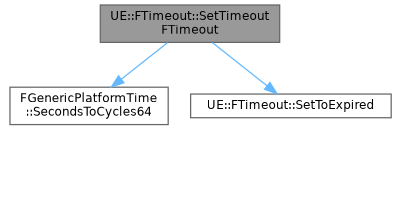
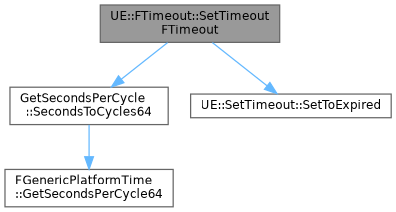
(89, 106) -> (89, 106)
(291, 106) -> (291, 106)
none -> (89, 188)
